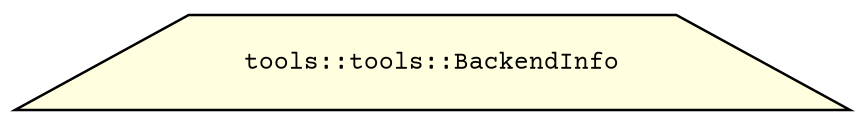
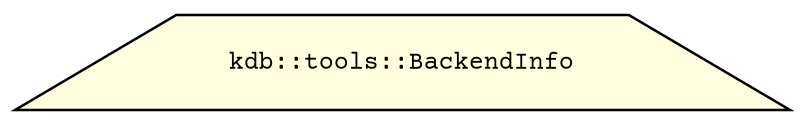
(432, 62) -> (402, 62)
